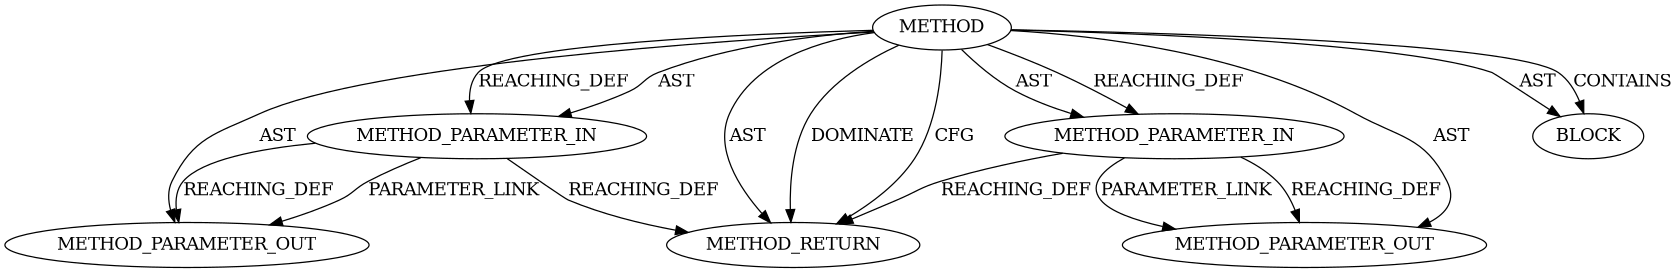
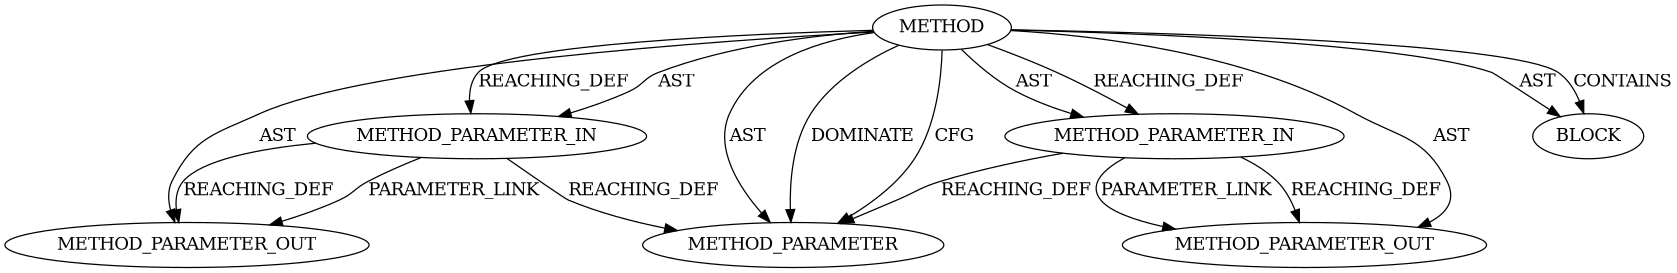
(793, 245) -> (793, 245)
